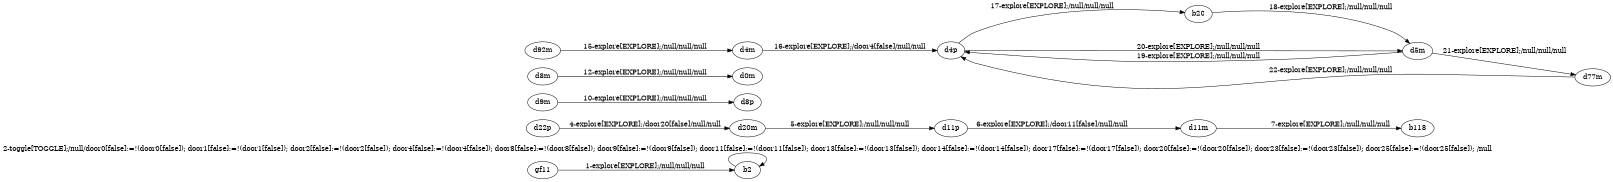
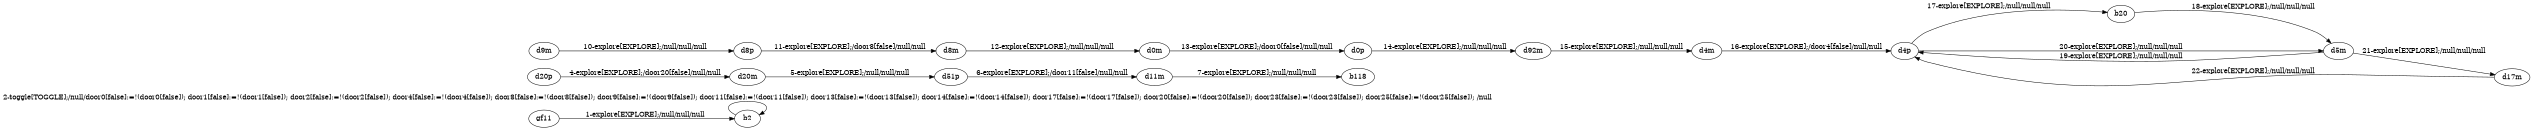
none -> (846, 51)
none -> (1358, 51)
(1593, 77) -> (2512, 77)
(543, 128) -> (544, 77)
(951, 128) -> (951, 77)
